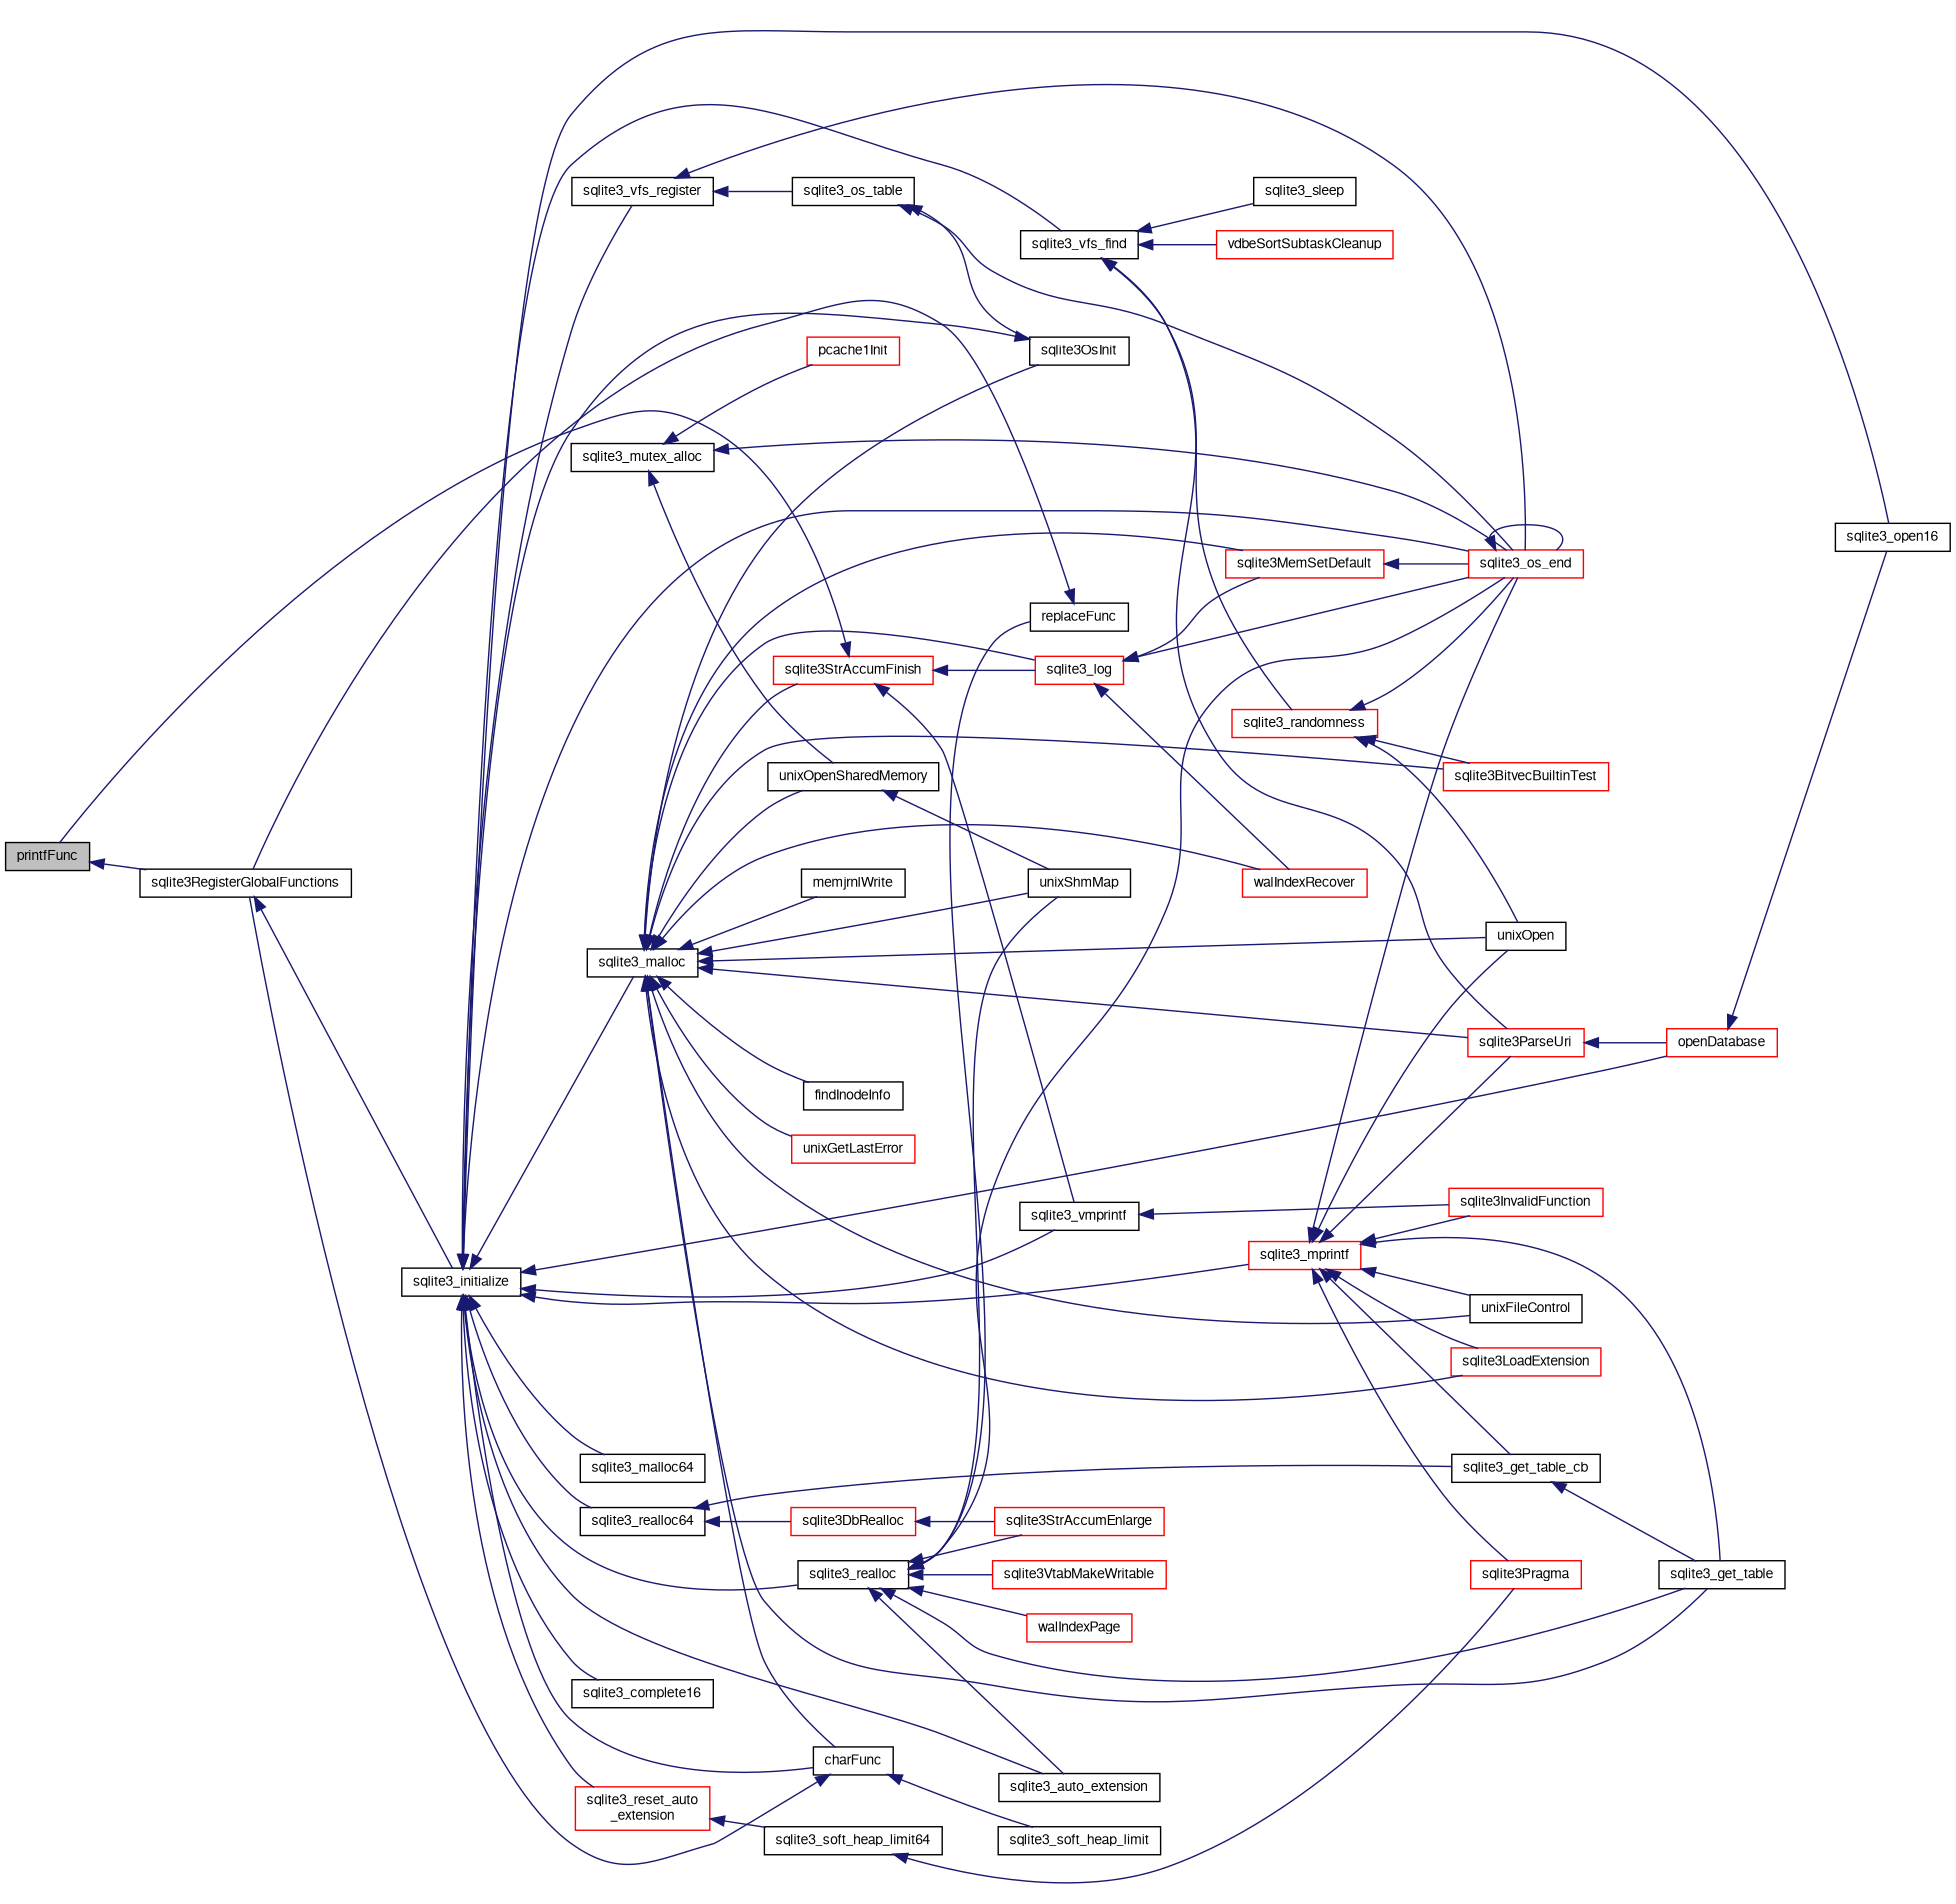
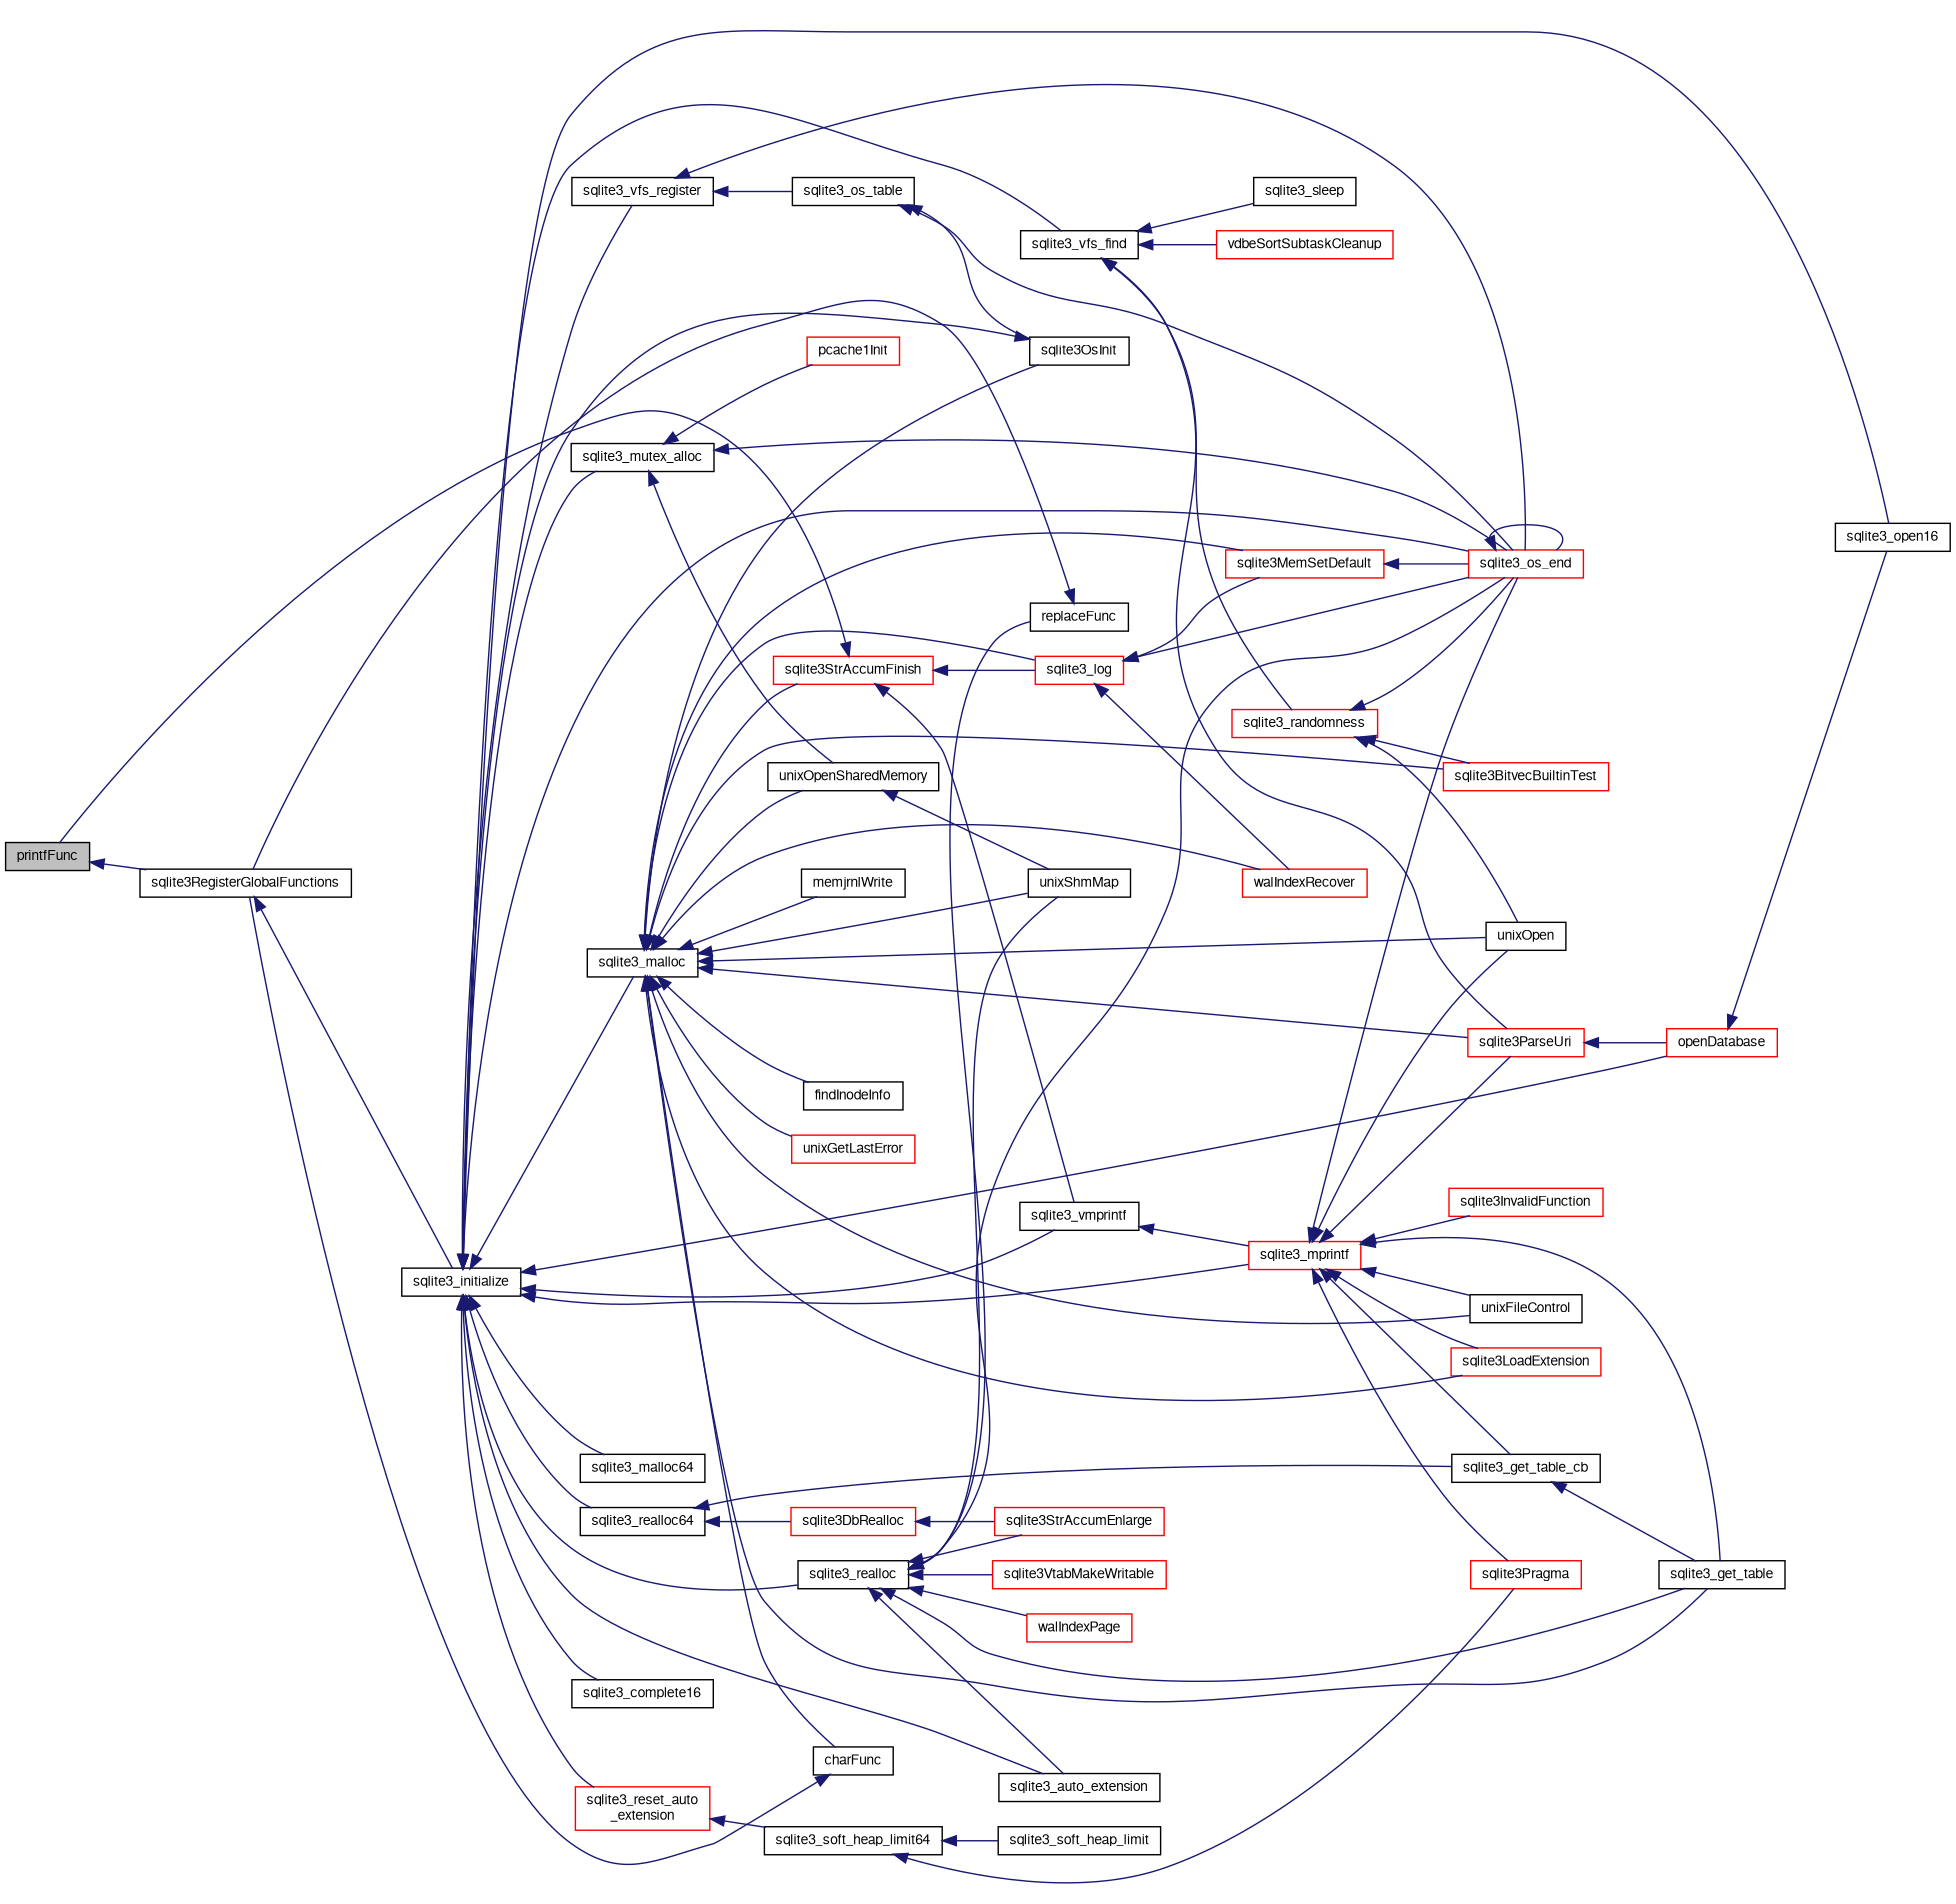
(1301, 1209) -> (1201, 1238)
(530, 1644) -> (515, 650)
(967, 1805) -> (977, 1841)
